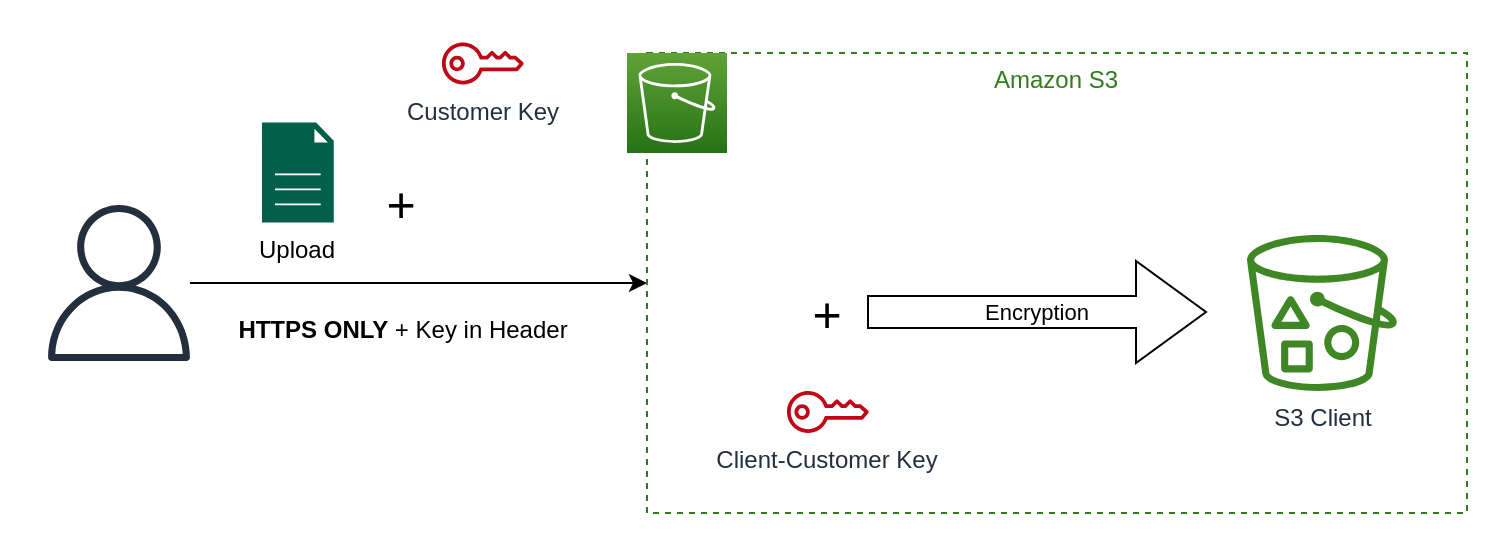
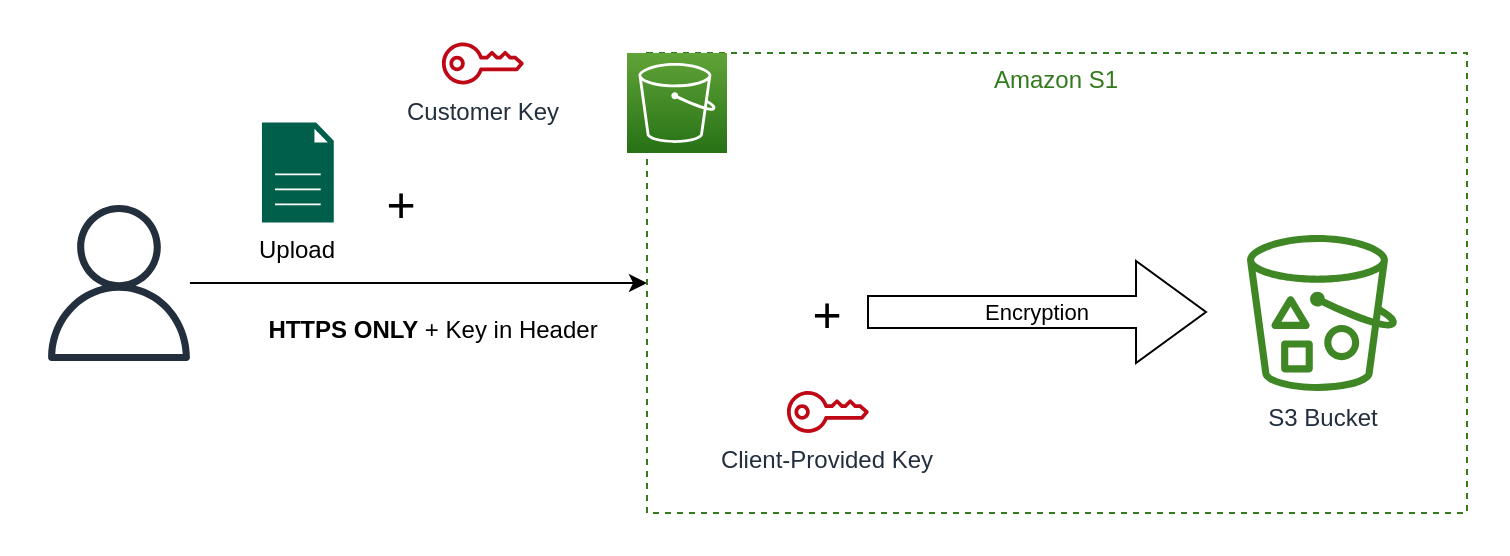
(1057, 81) -> (1057, 81)
(403, 331) -> (433, 331)
(1324, 419) -> (1324, 419)
(828, 461) -> (828, 461)
